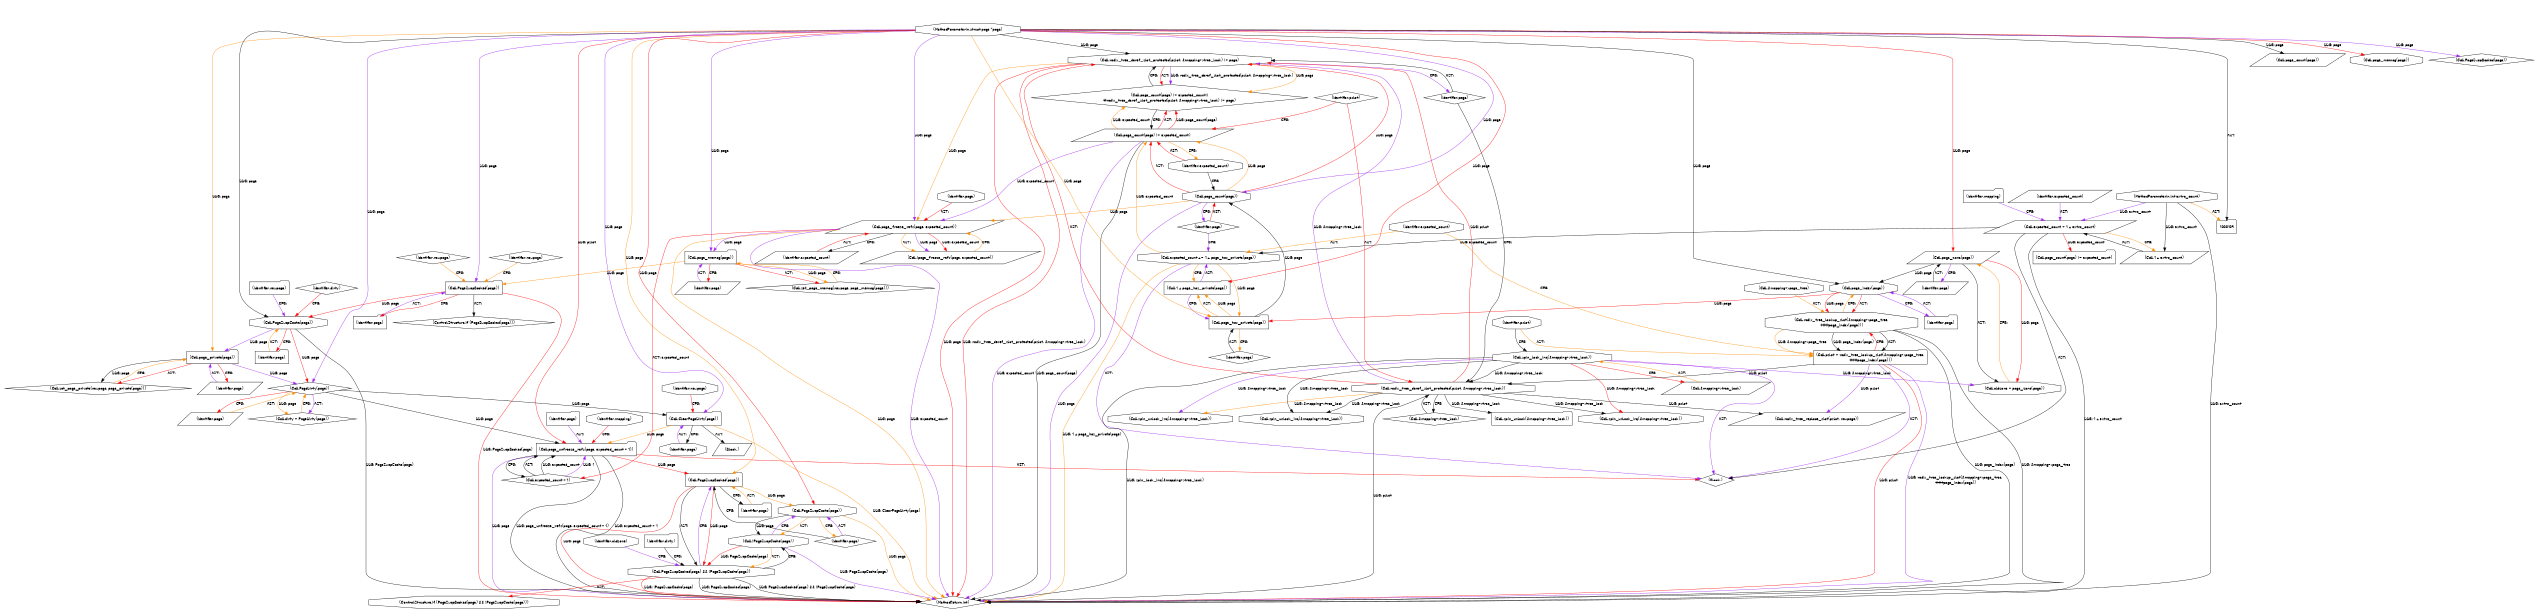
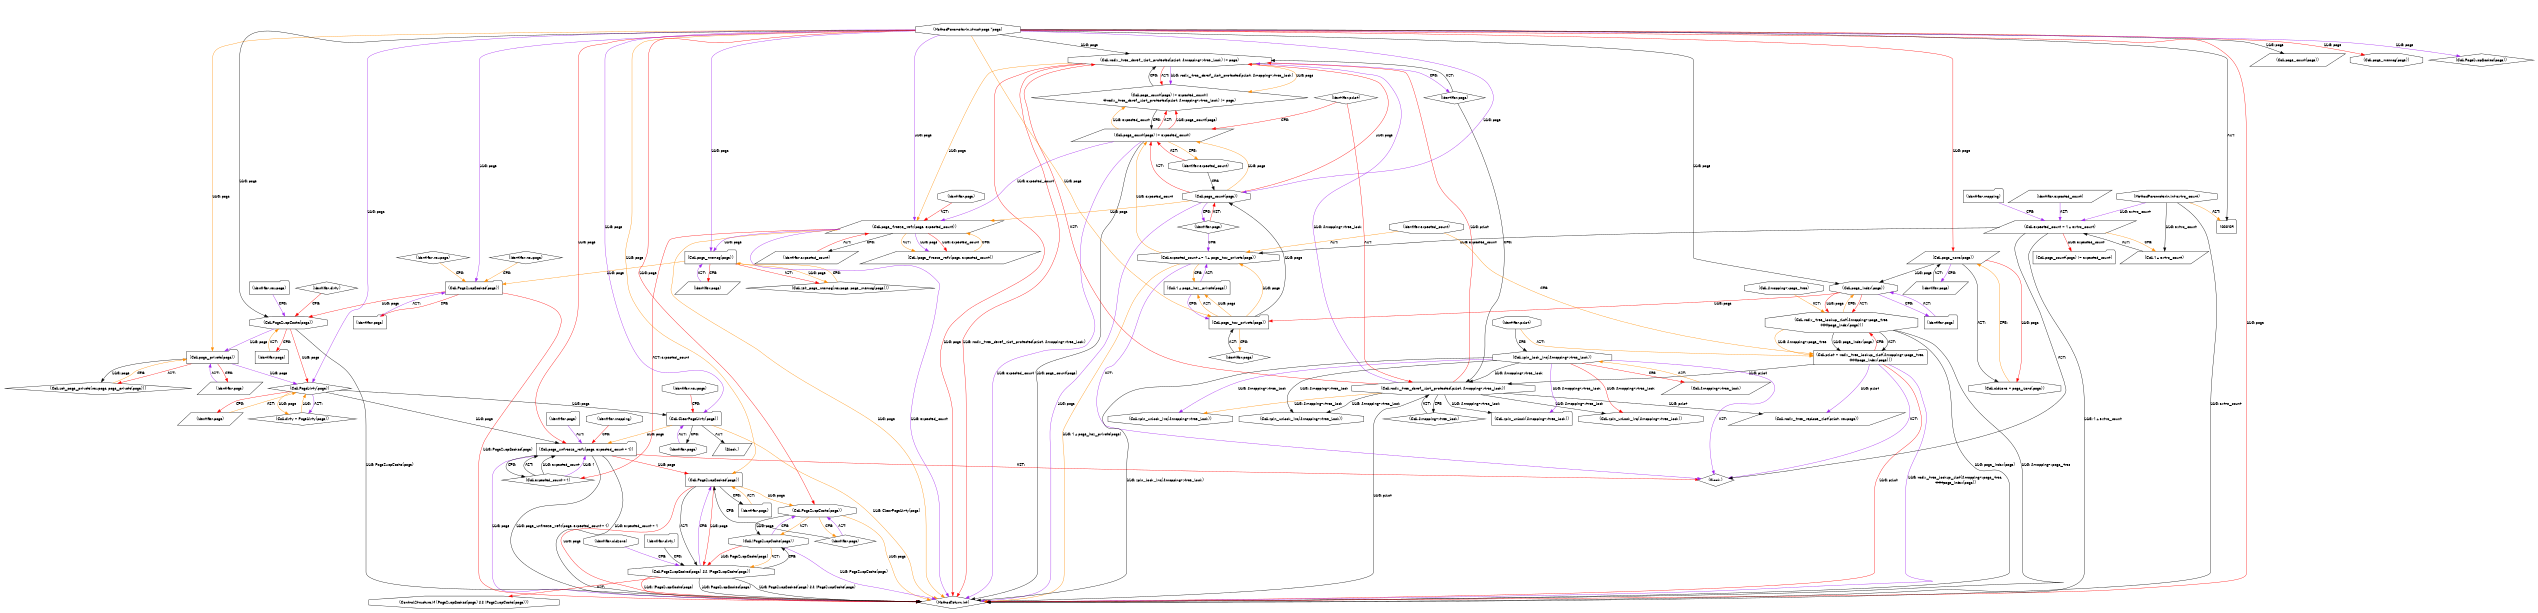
(1447, 58) -> (2247, 337)
(587, 242) -> (587, 242)
(1235, 285) -> (1263, 289)
(474, 323) -> none
(1788, 372) -> (1551, 388)
(307, 404) -> (307, 404)
